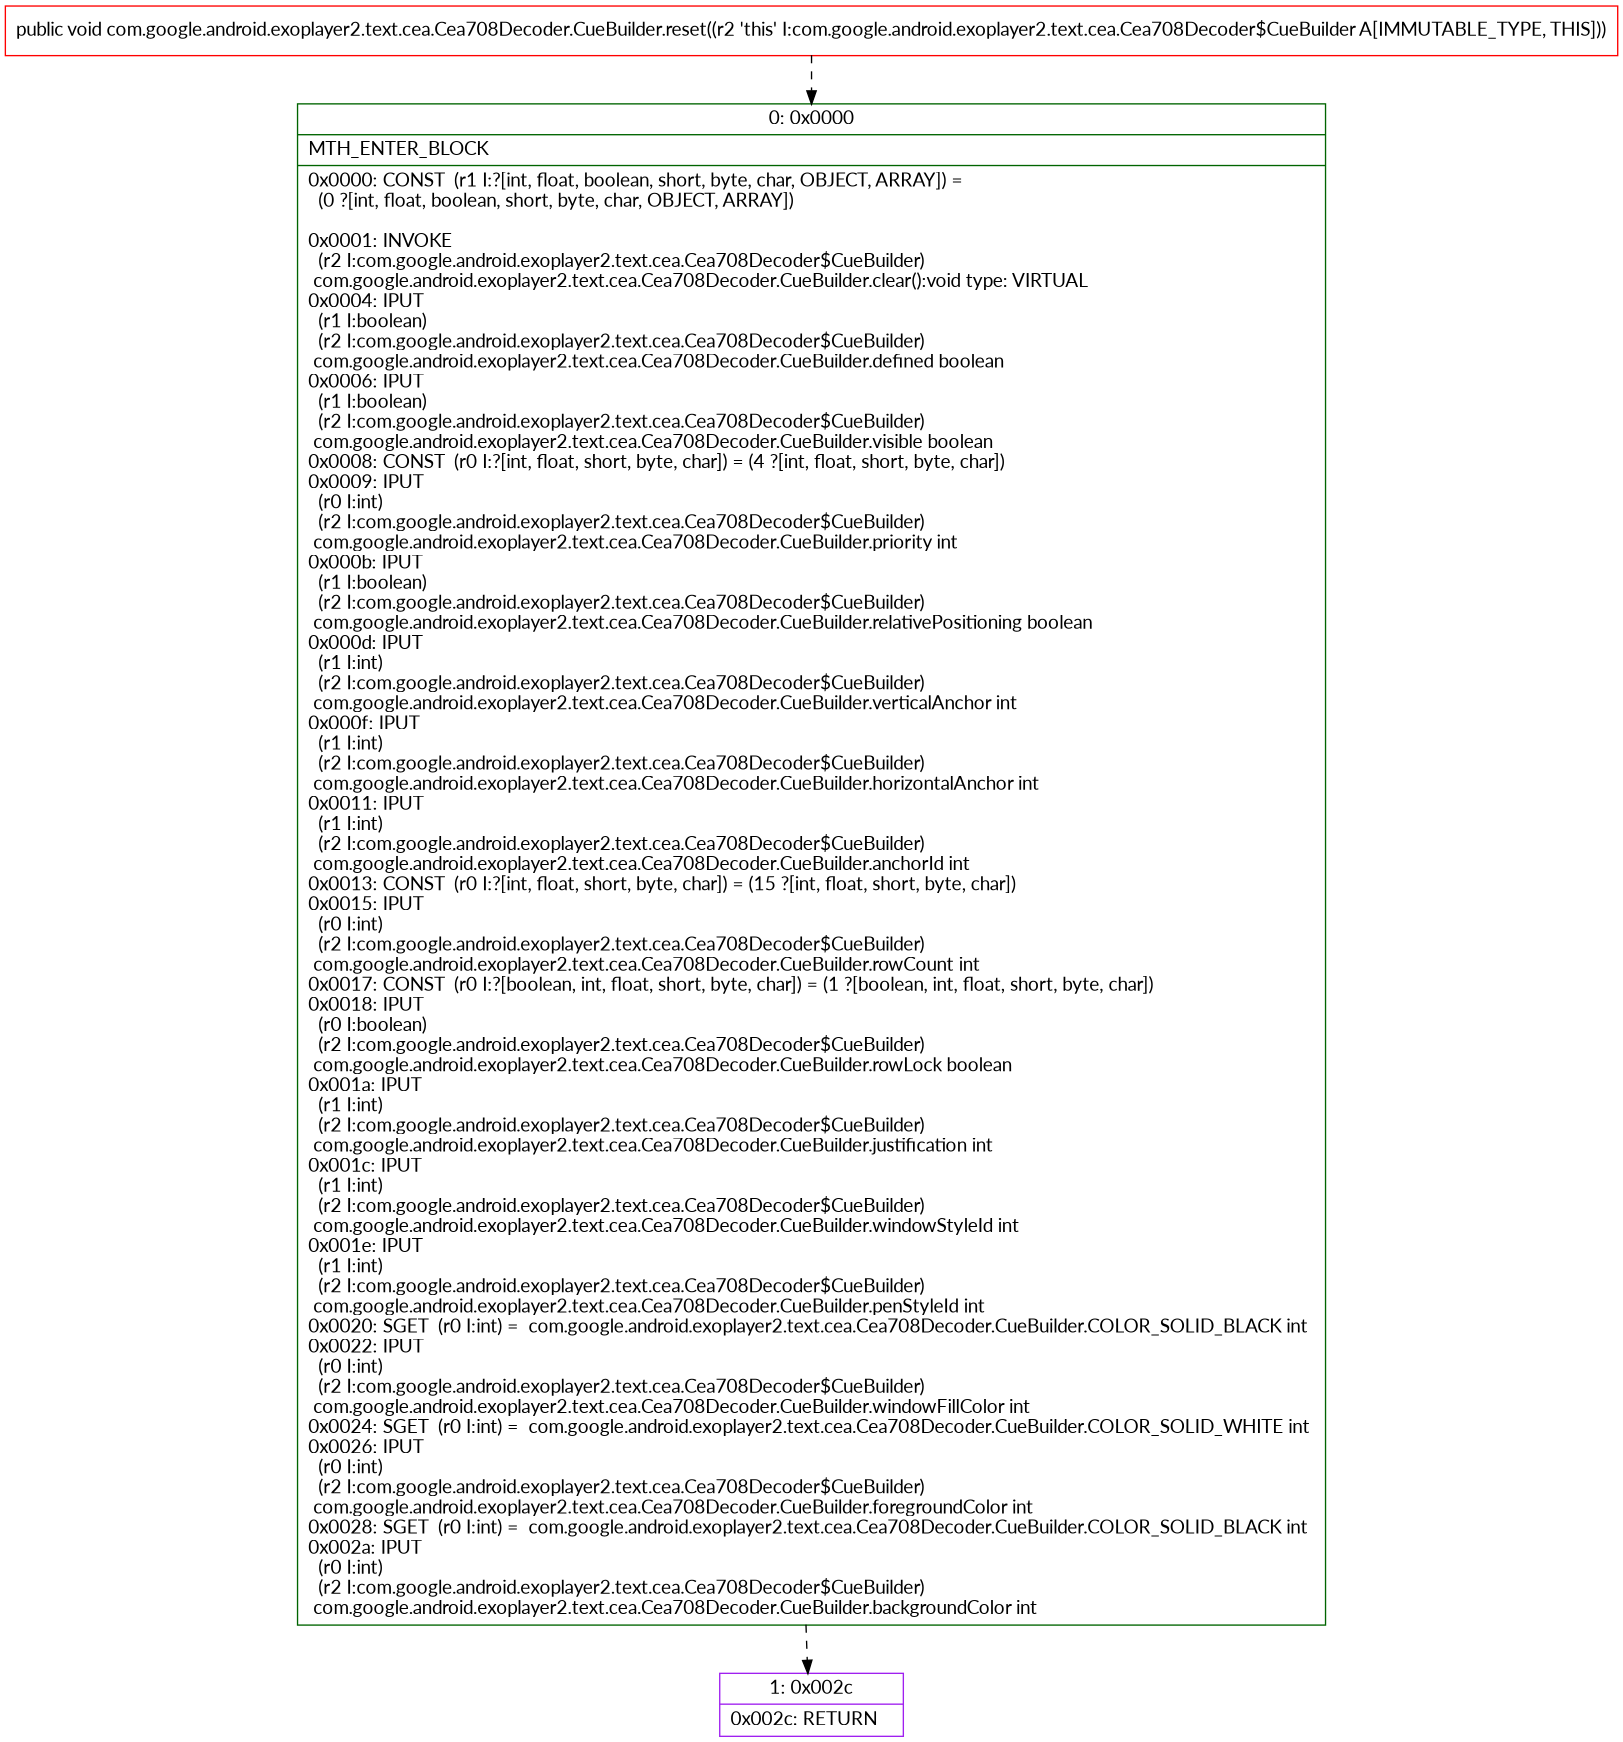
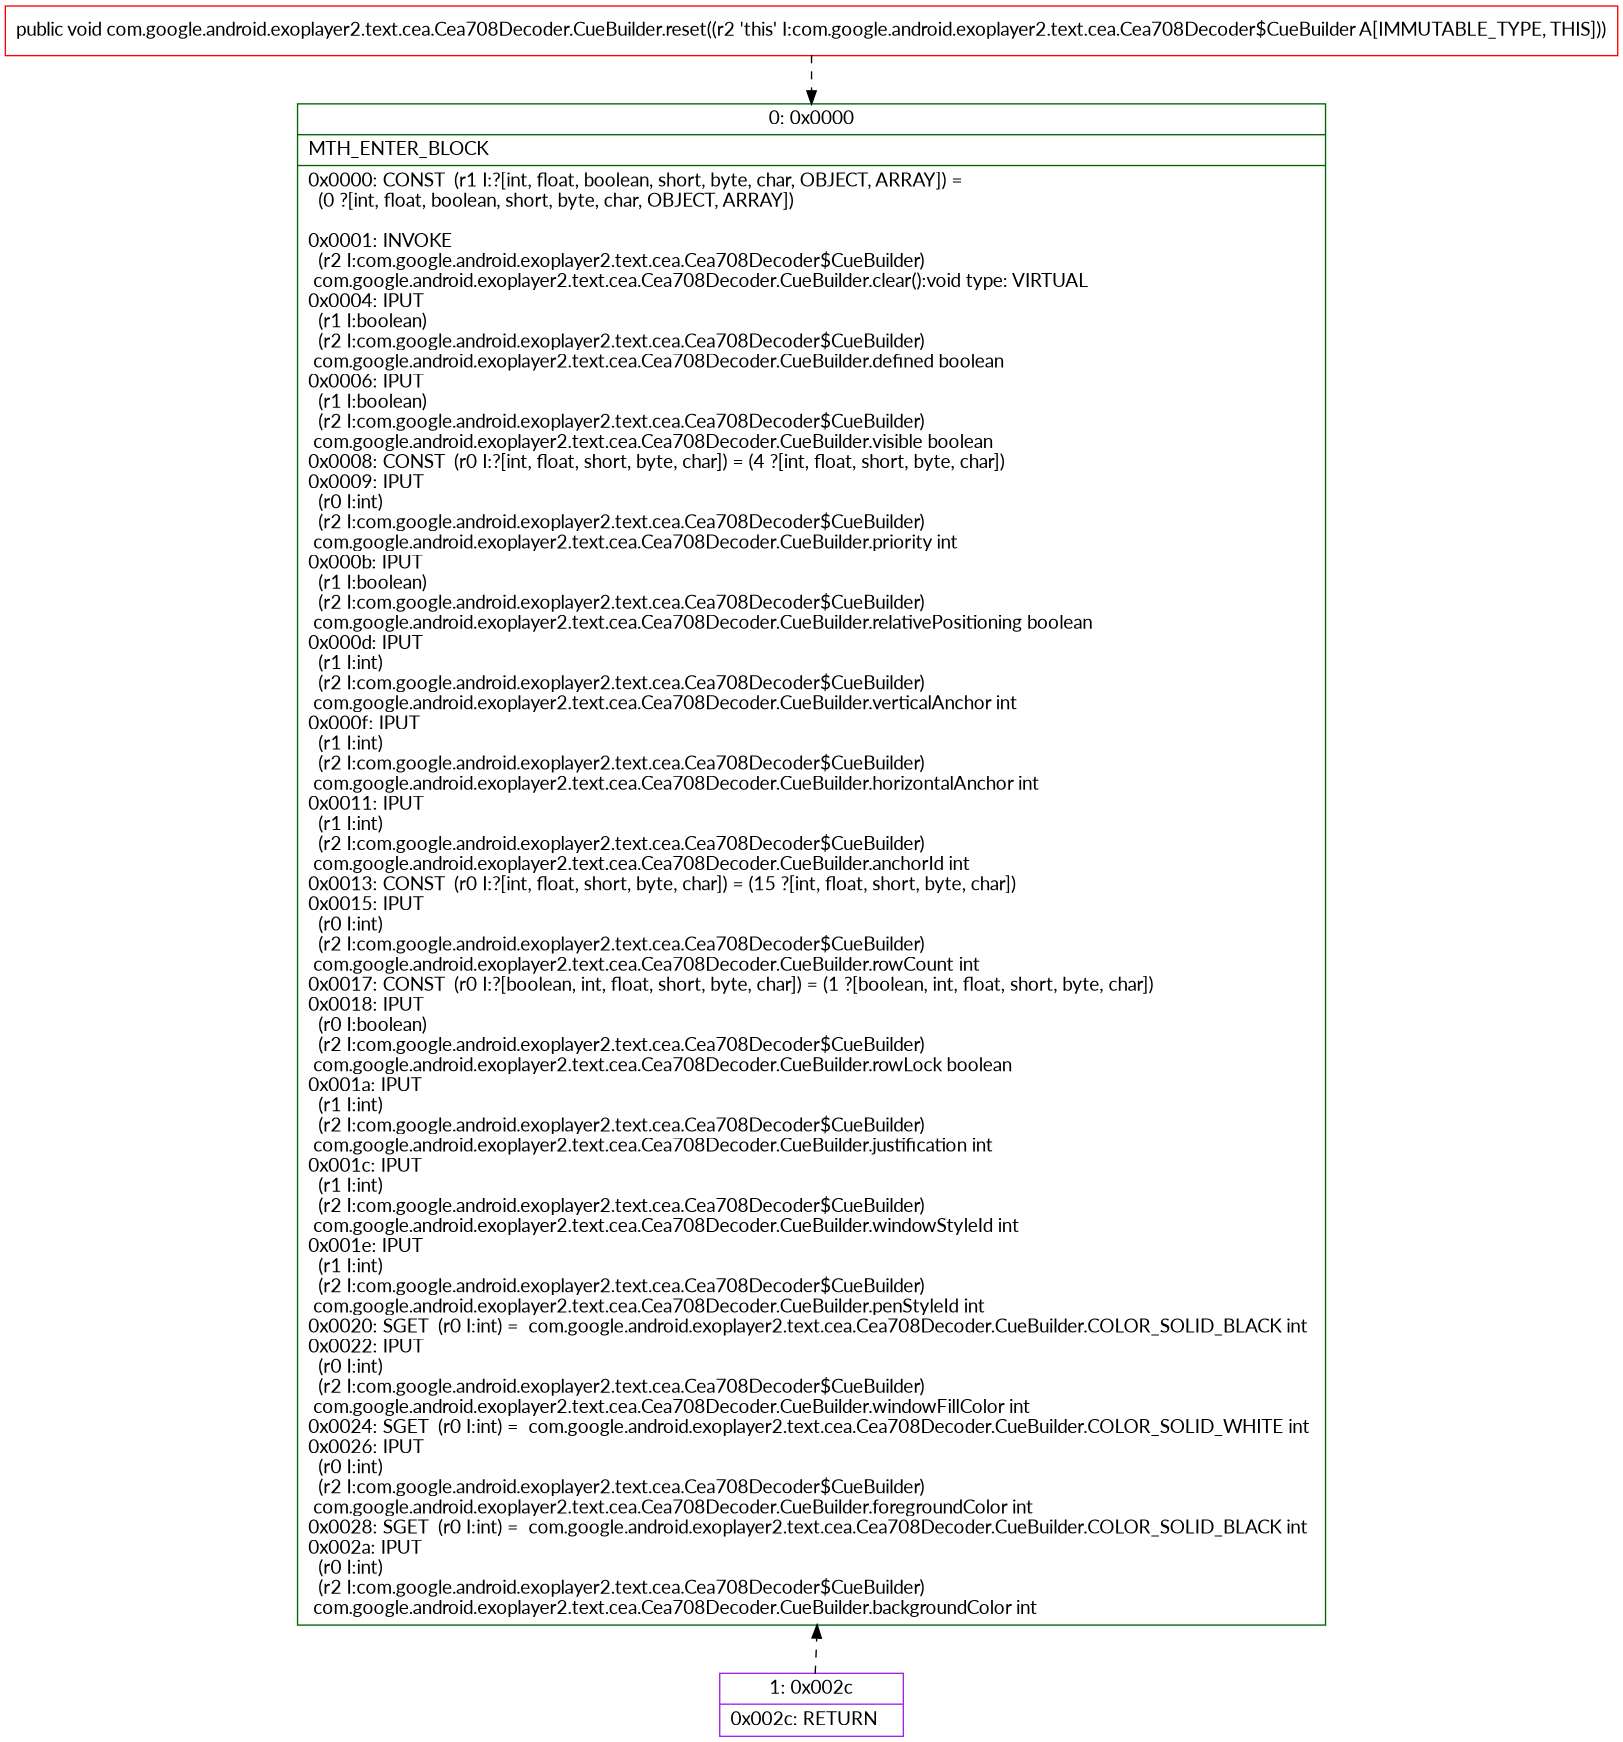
(807, 1642) -> (816, 1656)
